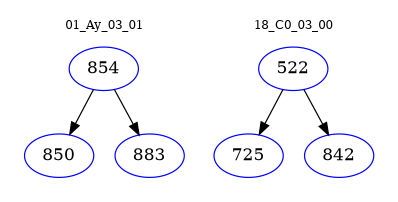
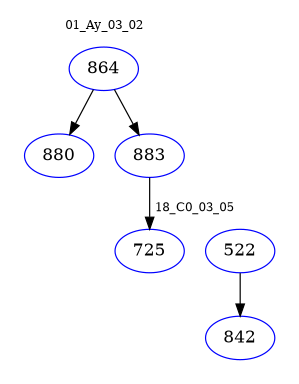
(104, 26) -> (104, 26)
(294, 26) -> (195, 208)
(104, 69) -> (104, 69)
(274, 107) -> (150, 204)
(59, 156) -> (59, 156)
